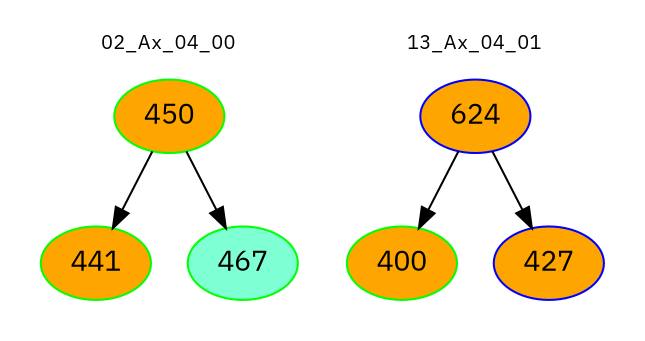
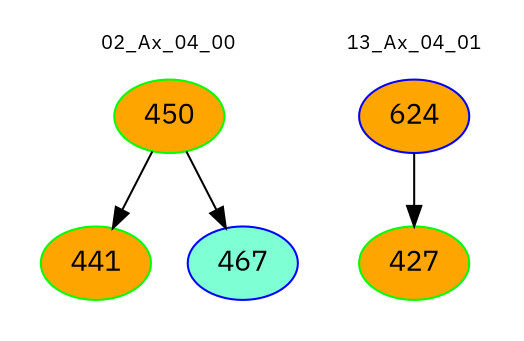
(243, 263) -> (243, 263)
(402, 263) -> none
(549, 263) -> (414, 263)
